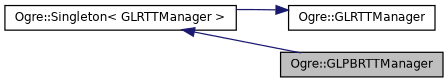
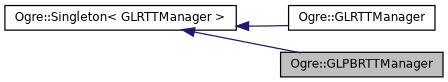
(256, 10) -> (269, 26)
